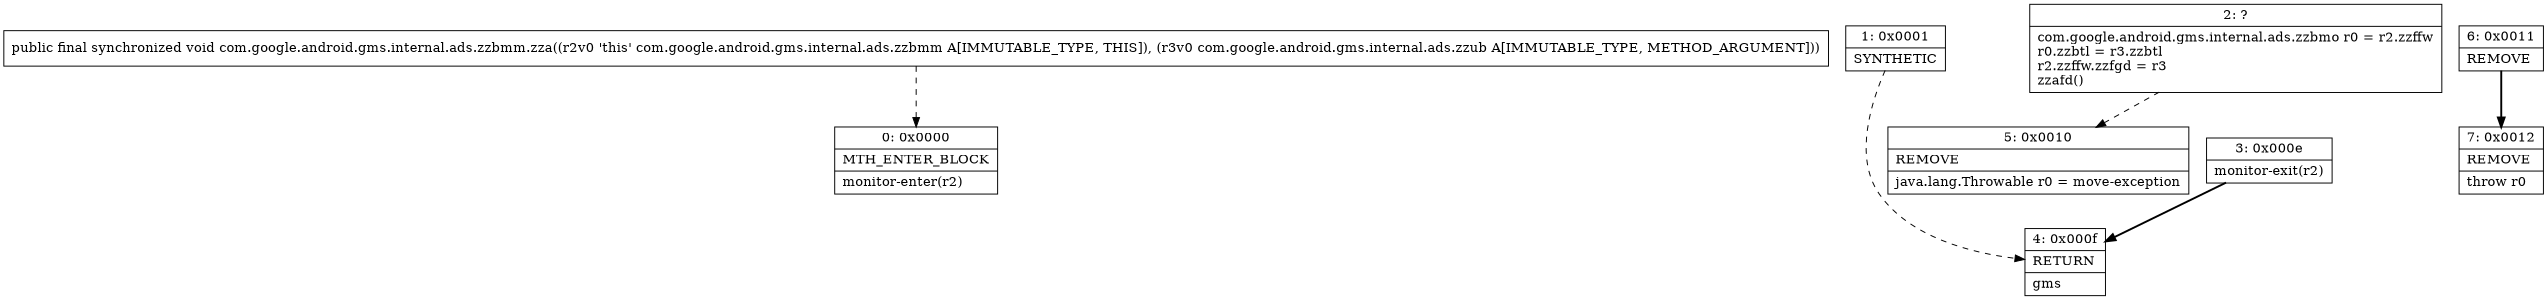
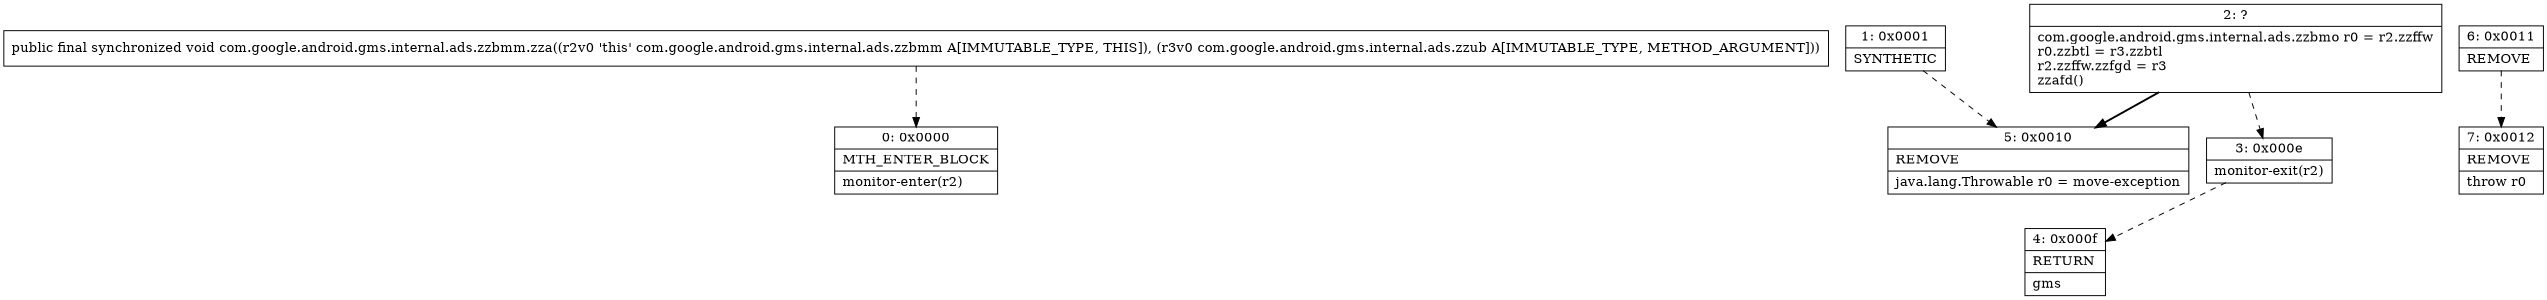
(2501, 94) -> (2501, 94)
(2132, 107) -> (2132, 107)
none -> (2254, 111)
(1887, 204) -> (1956, 96)
(2170, 210) -> (2170, 210)
